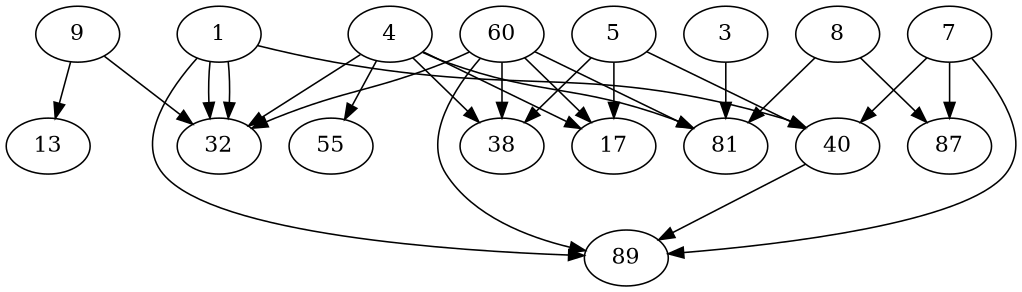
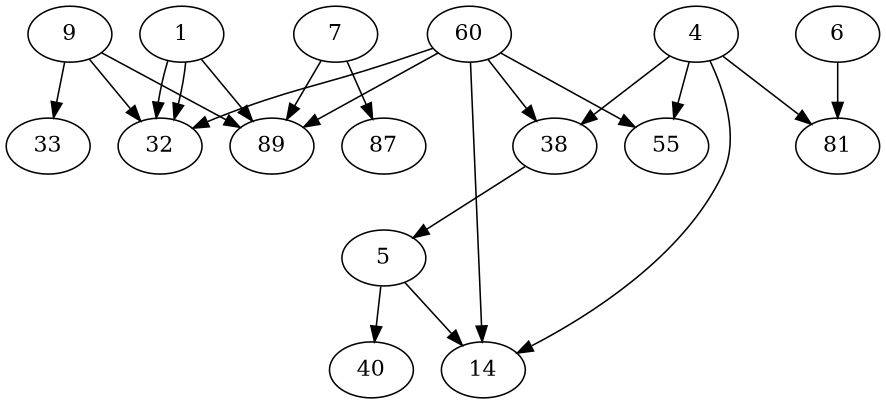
(726, 34) -> (838, 34)
(838, 34) -> none
(901, 83) -> none
(564, 85) -> (486, 192)
(311, 86) -> none
(607, 87) -> (561, 86)
(633, 88) -> none
(48, 146) -> (48, 146)
(614, 146) -> (483, 370)
(739, 198) -> (151, 80)
